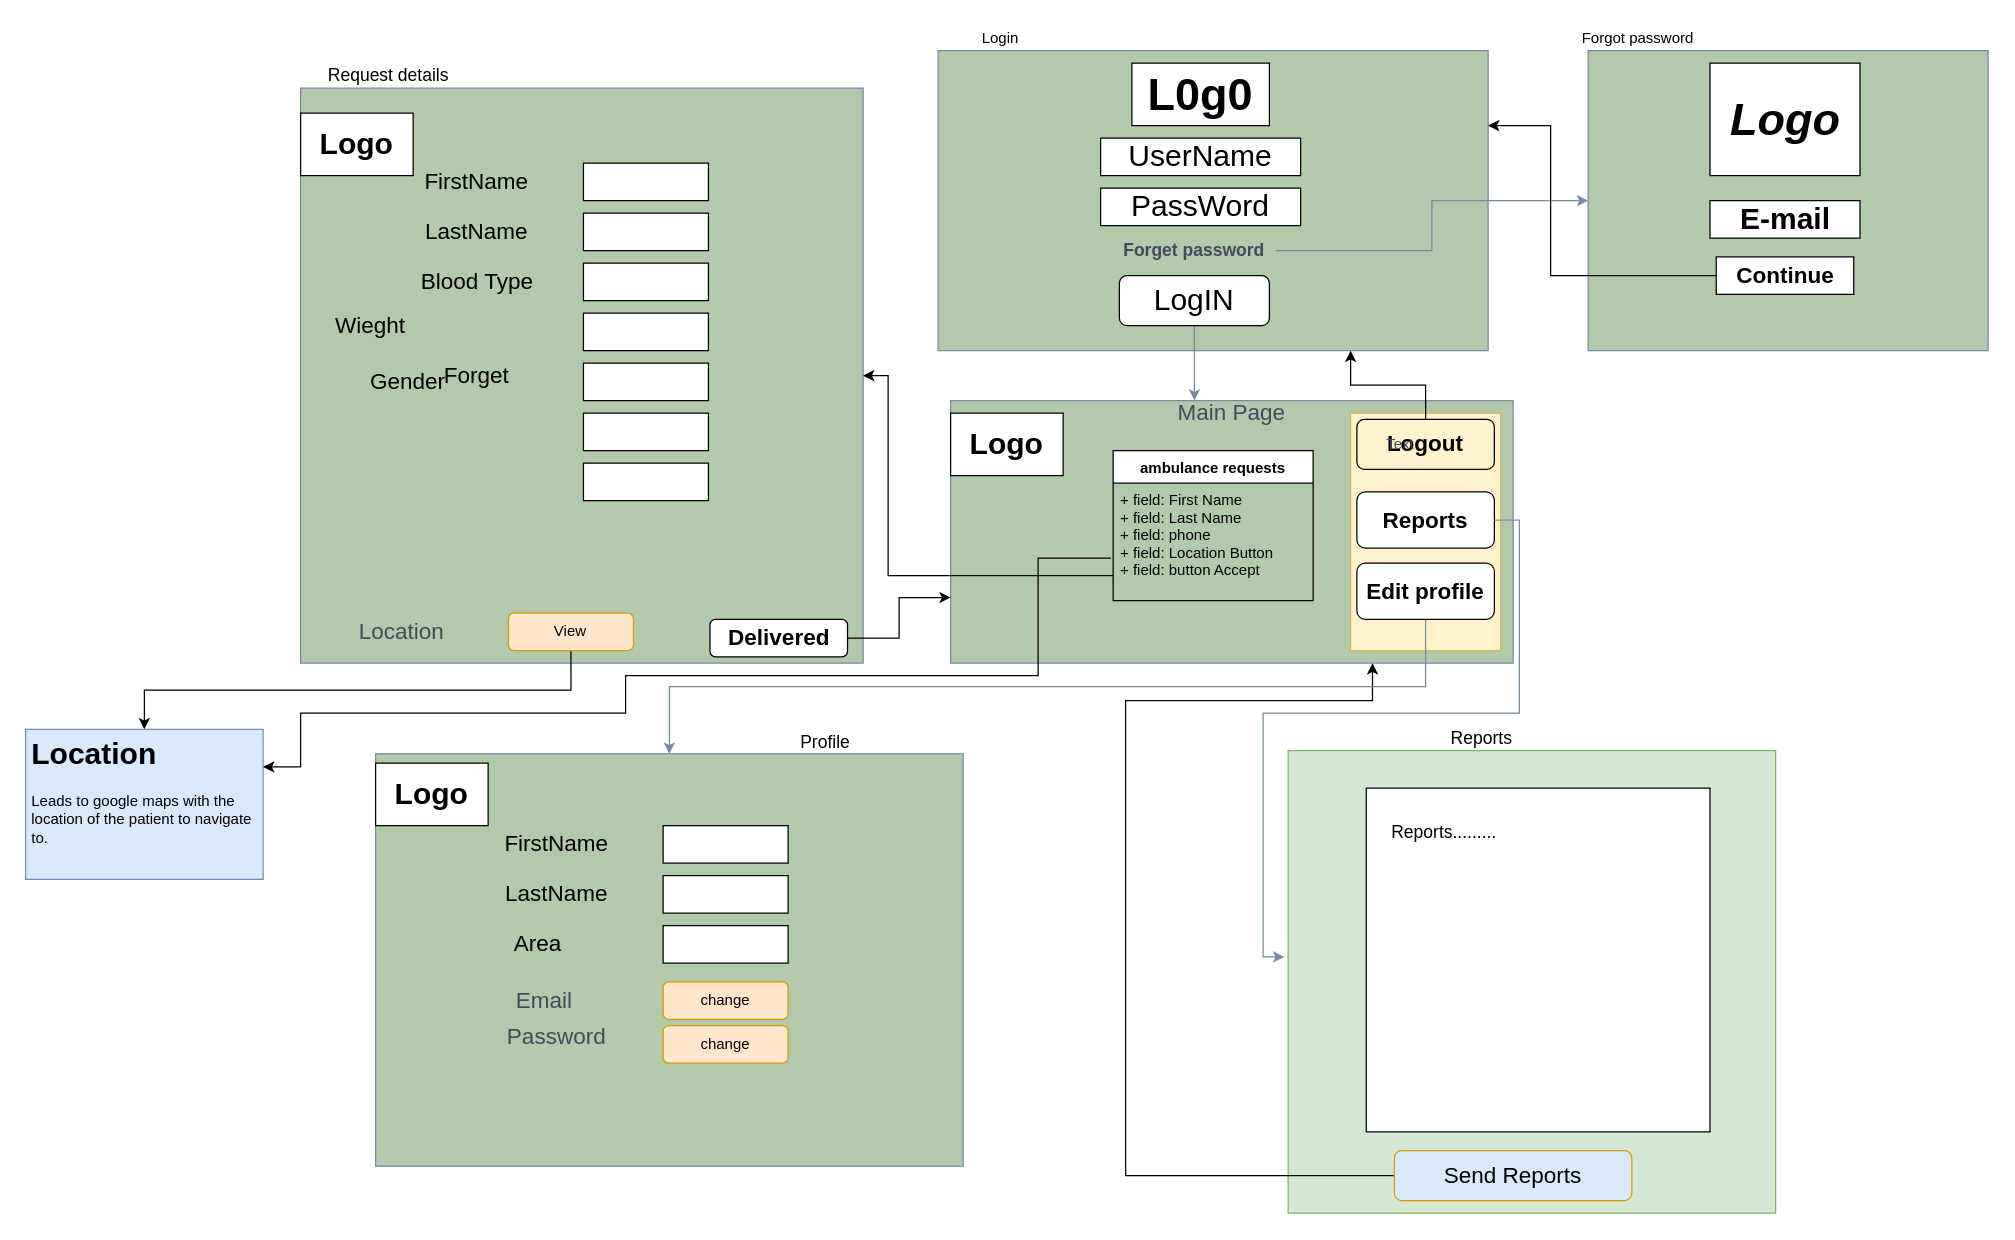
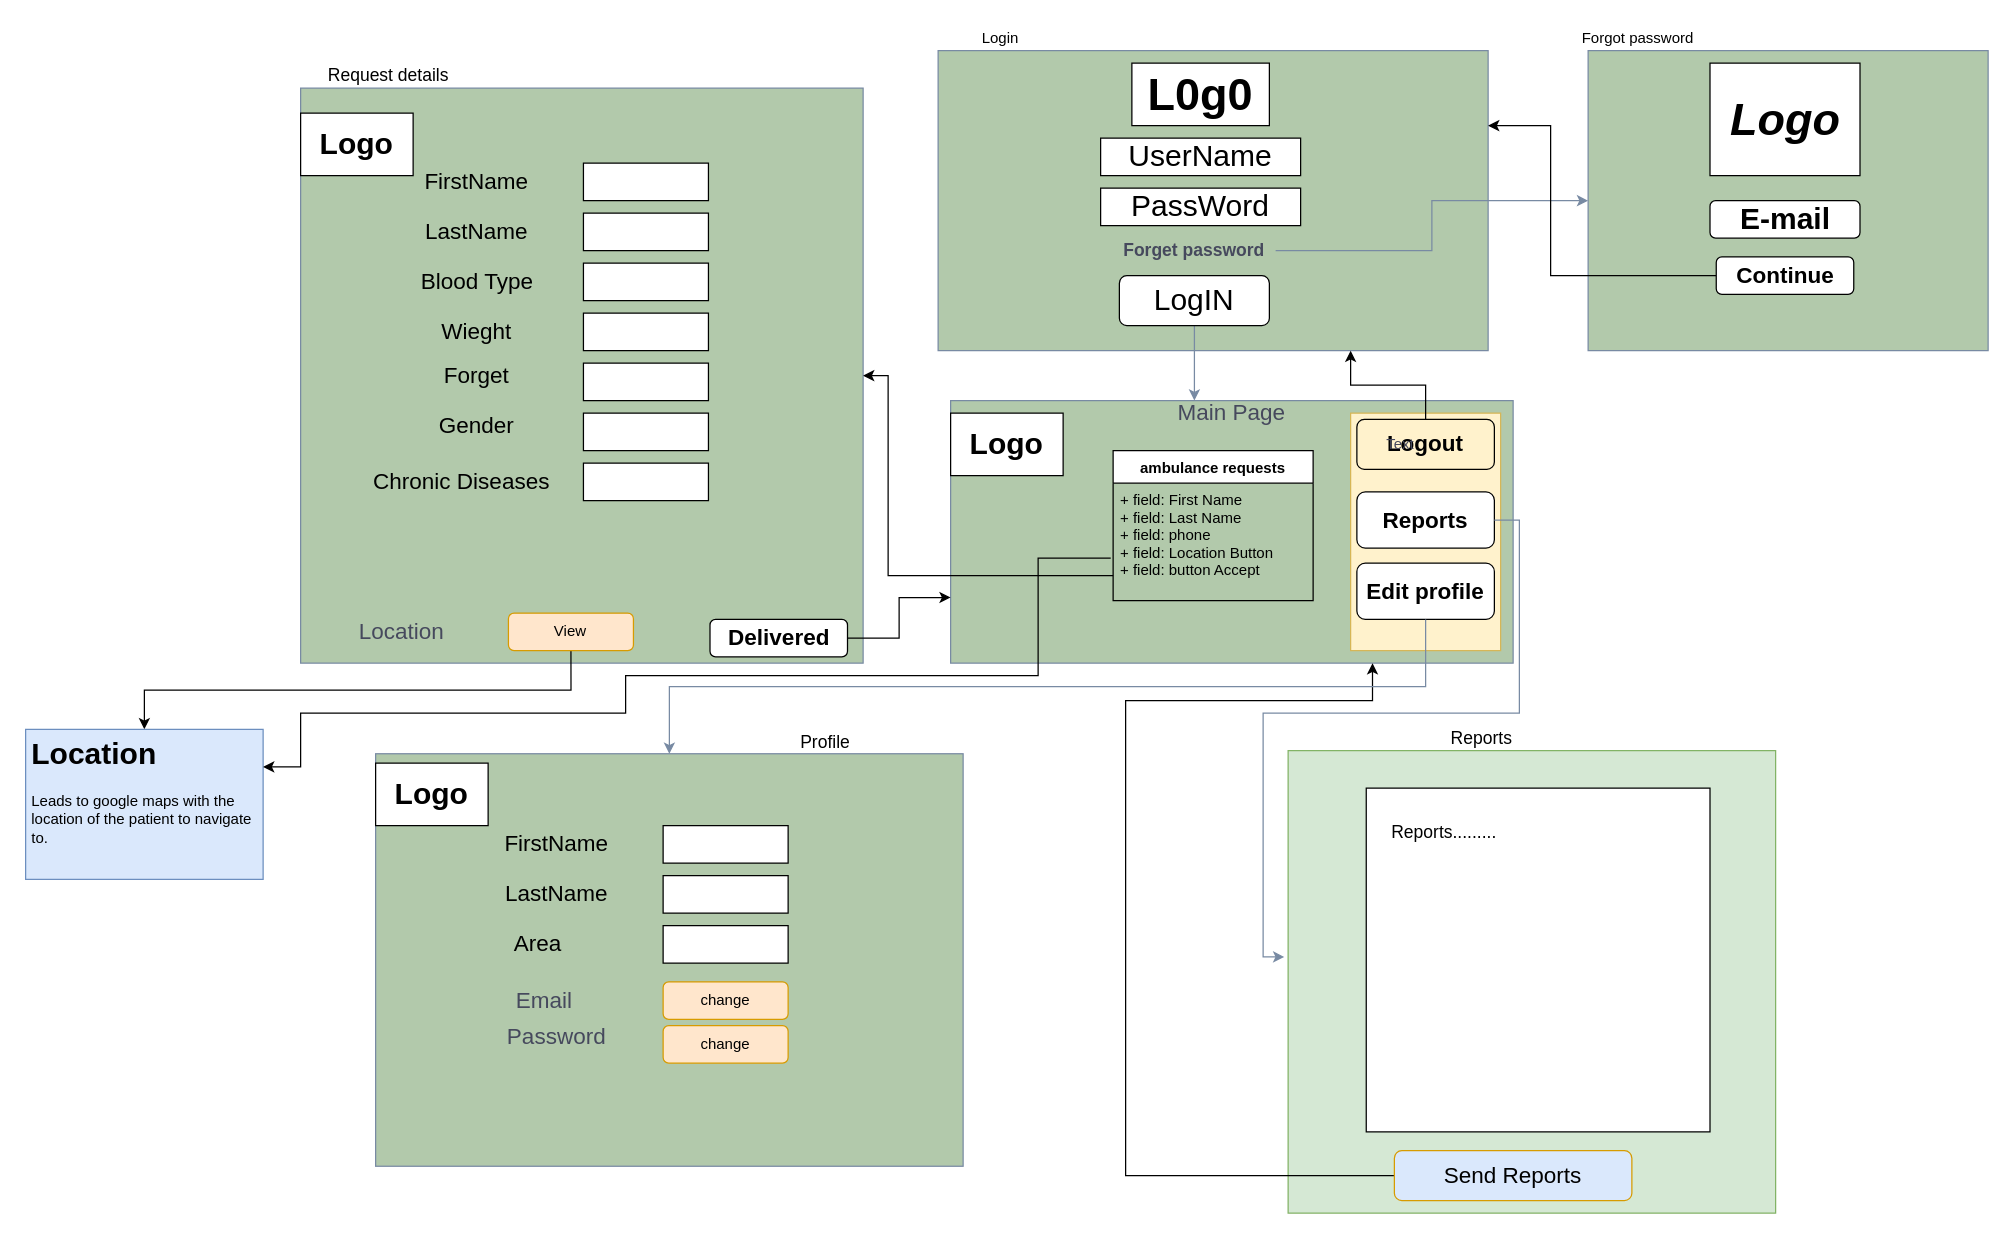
(1785, 219) -> (1785, 219)
(1785, 276) -> (1785, 276)
(371, 326) -> (477, 332)
(408, 382) -> (477, 426)
none -> (462, 482)
